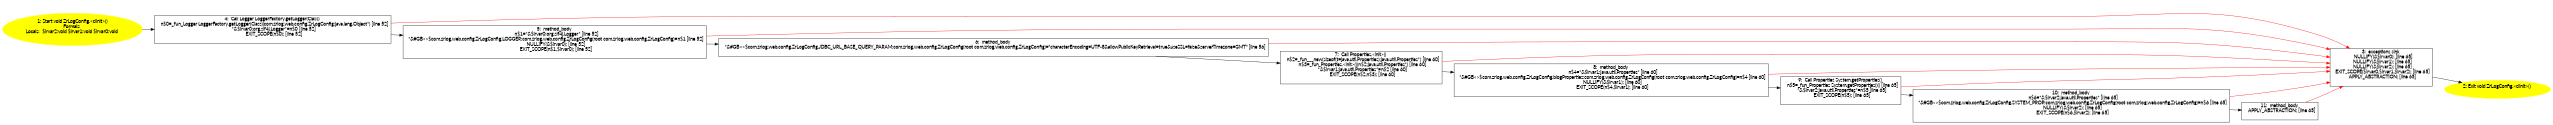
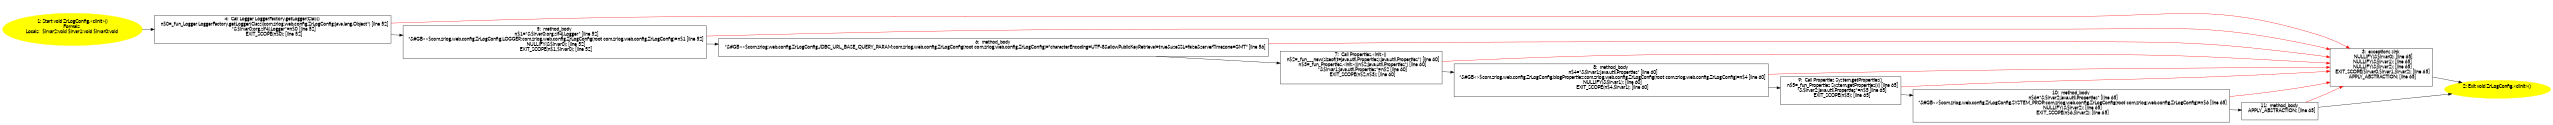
none -> (2383, 101)
